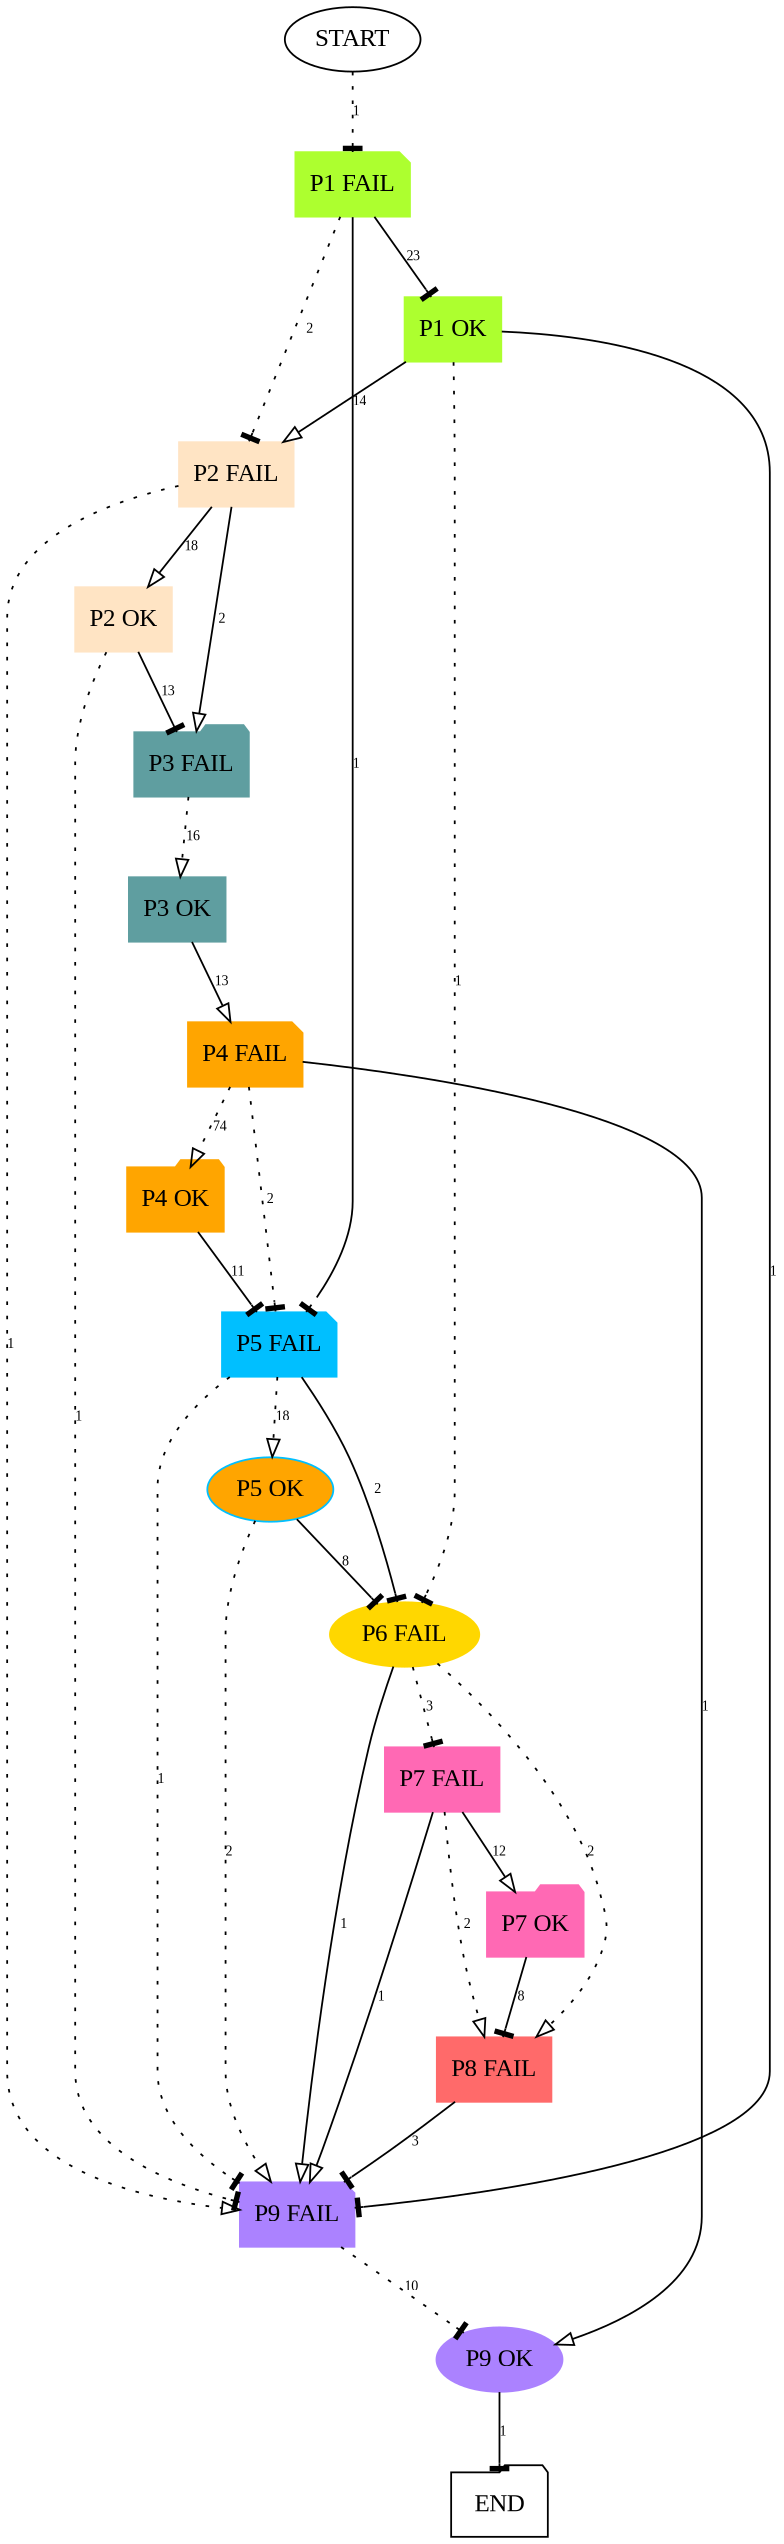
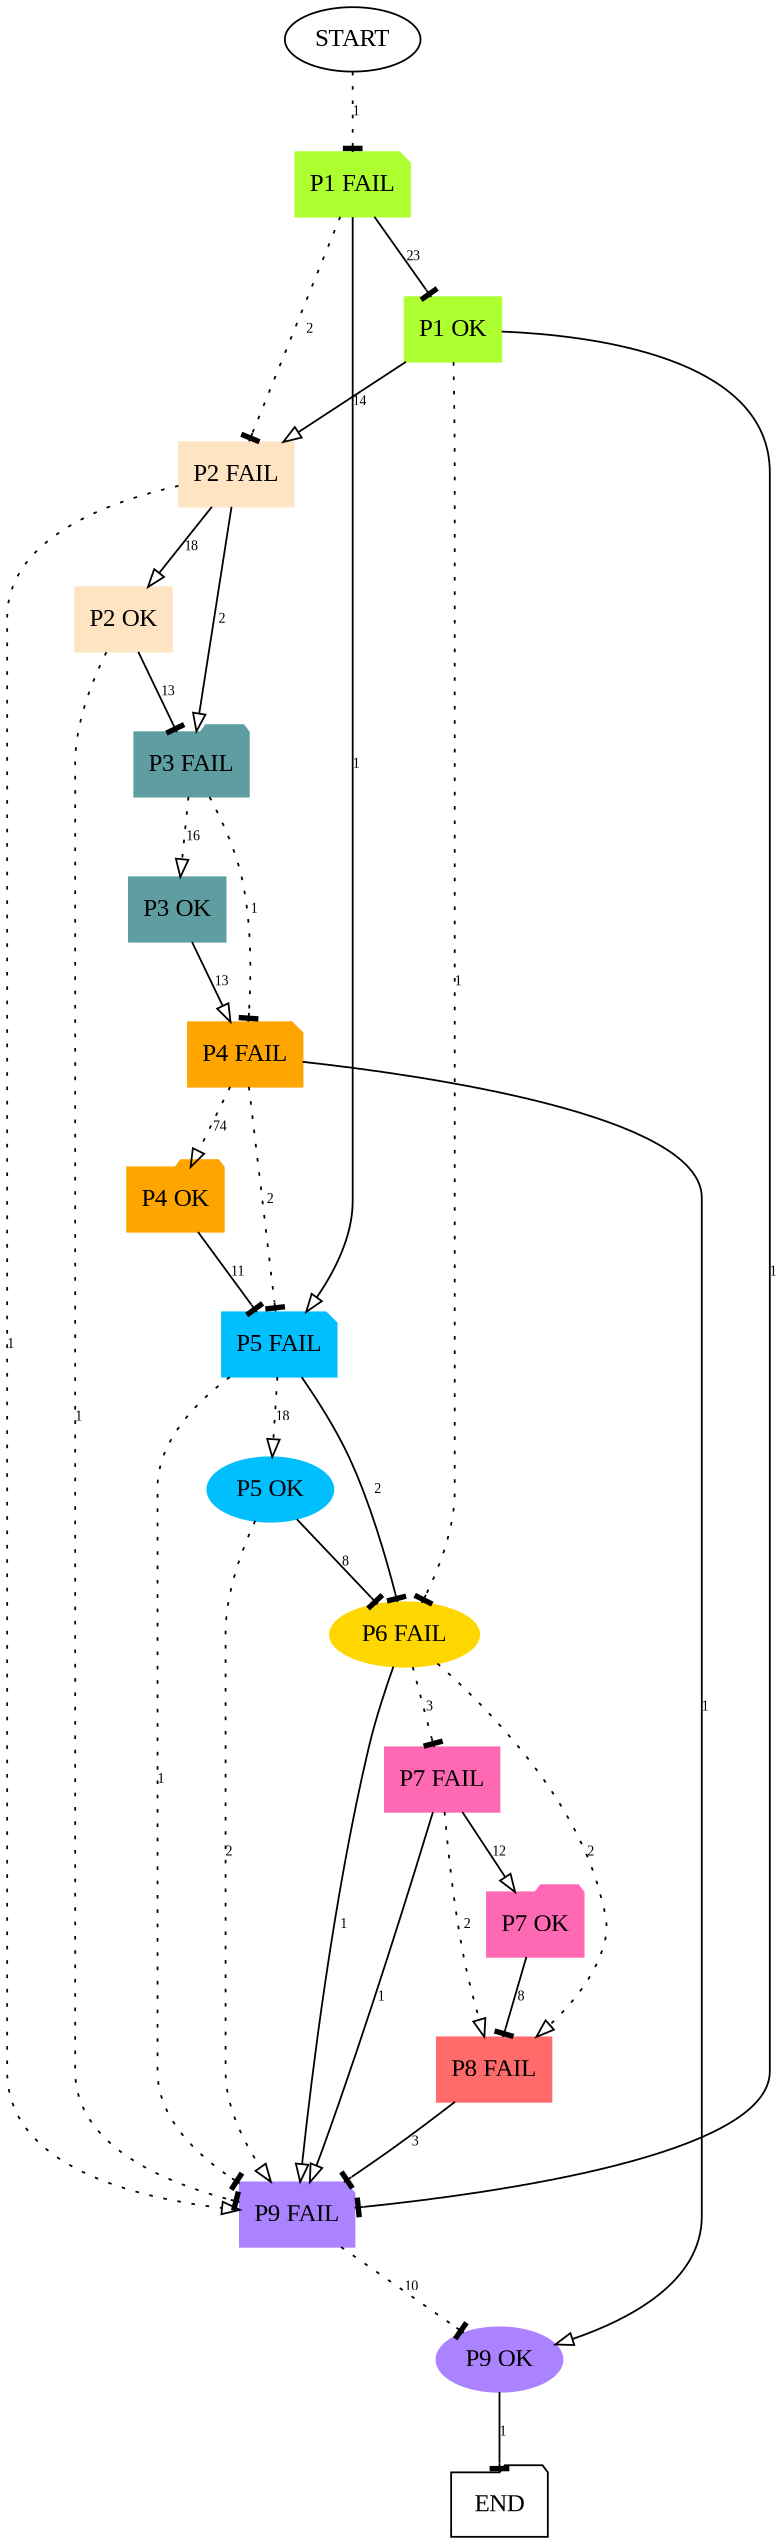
(353, 761) -> (353, 761)
none -> (246, 902)
(270, 1490) -> (270, 1490)
